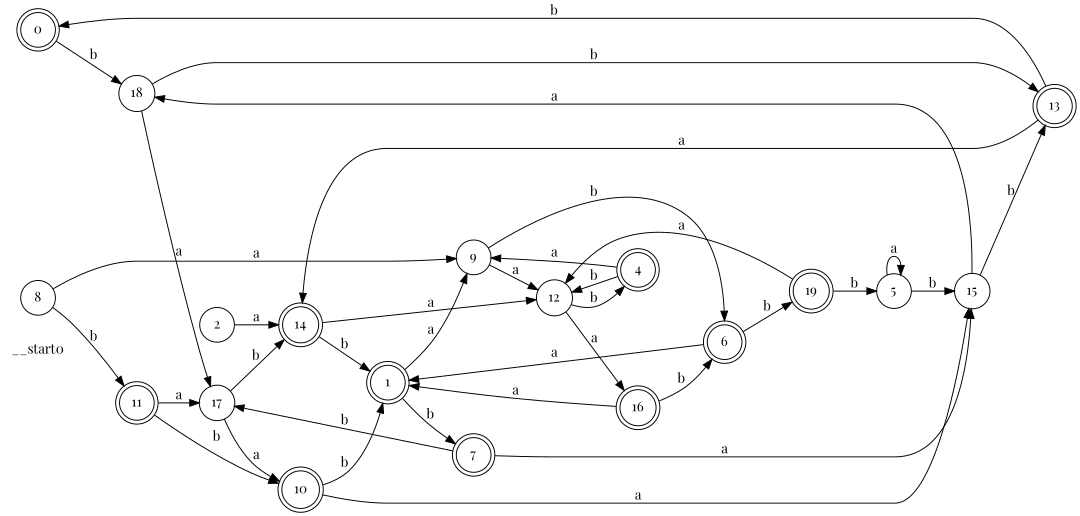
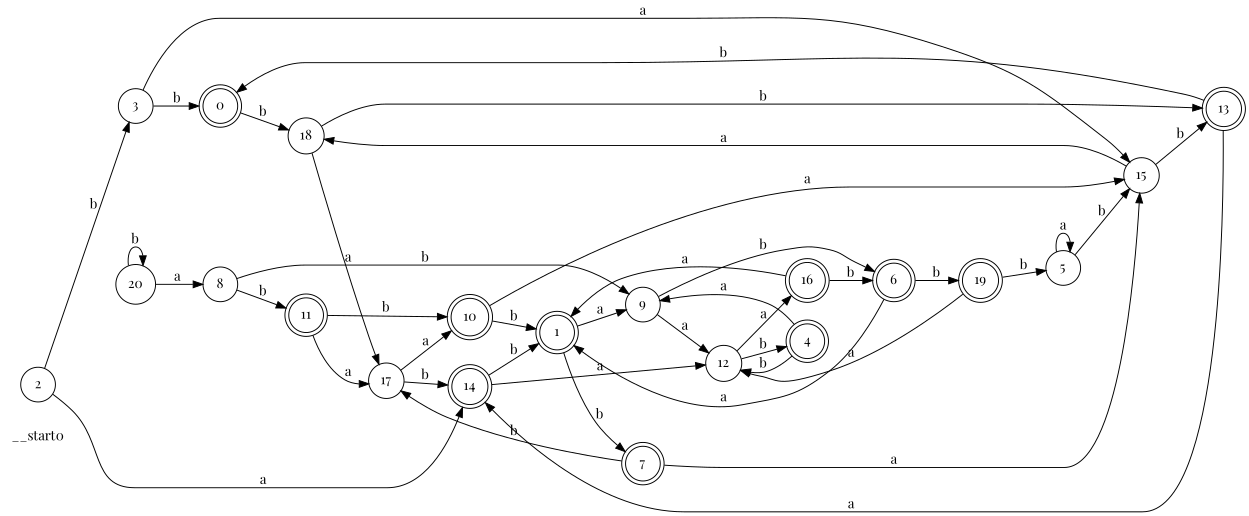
none -> (136, 106)
(256, 254) -> (426, 258)
none -> (136, 284)
